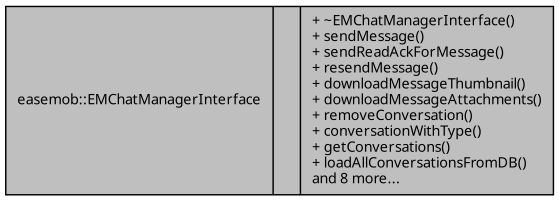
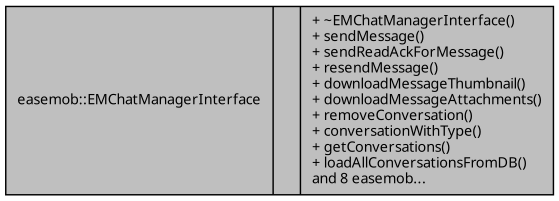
(356, 179) -> (369, 179)
